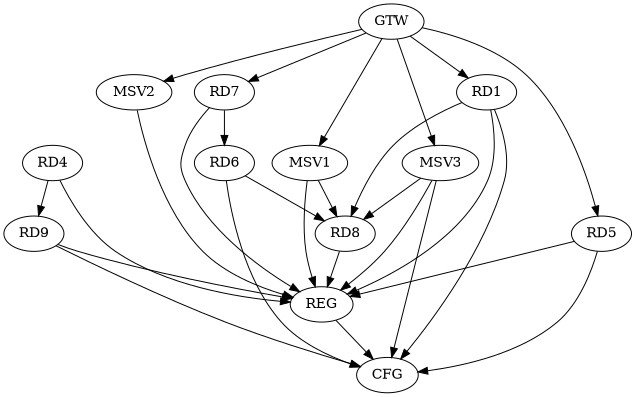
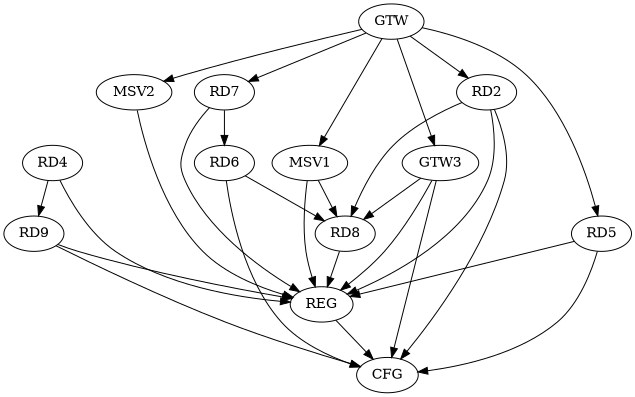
(487, 92) -> (487, 92)
(440, 163) -> (440, 163)
